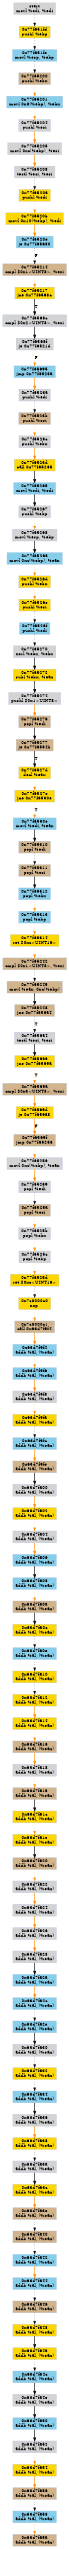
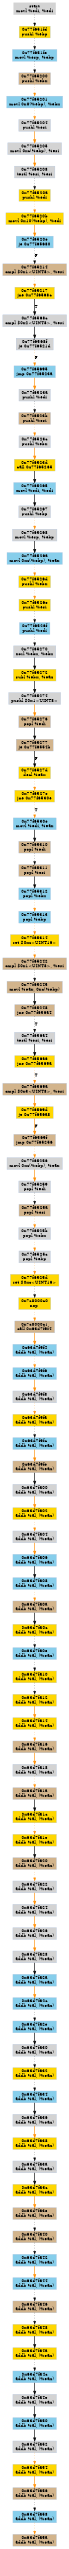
(36, 759) -> (36, 759)
